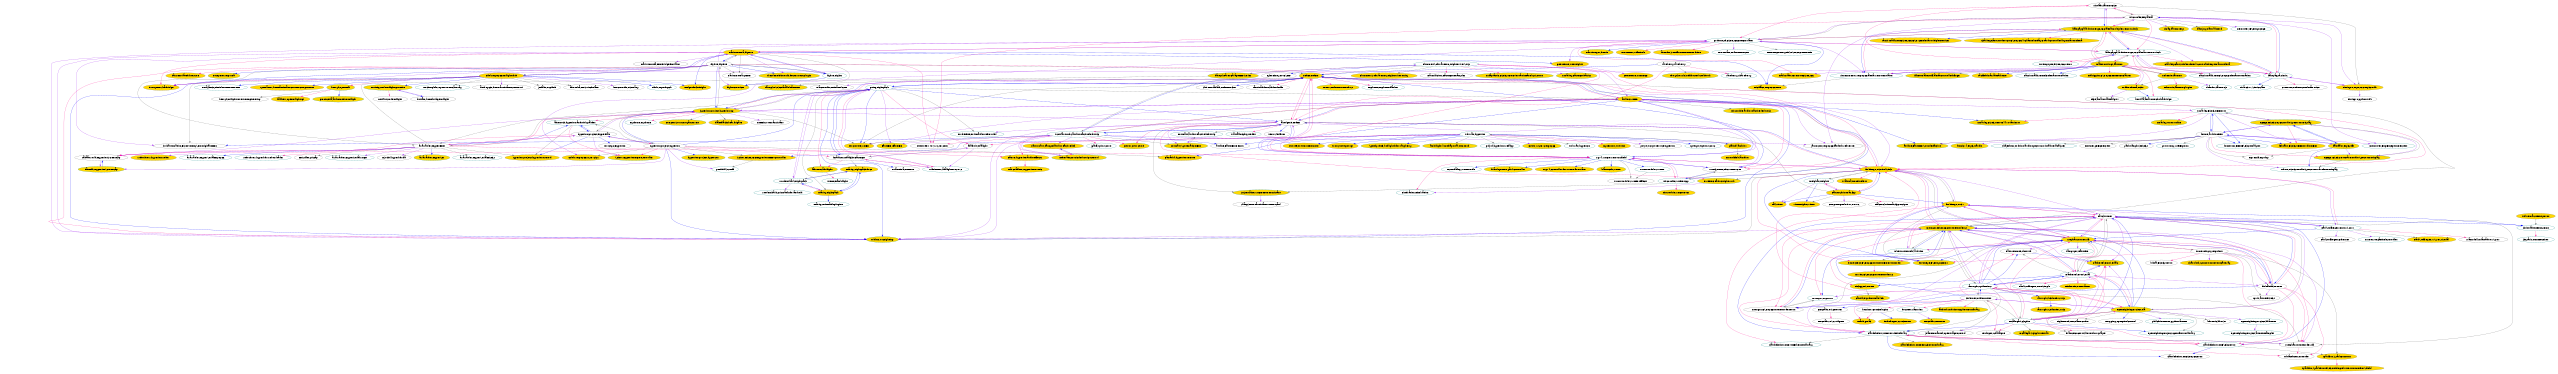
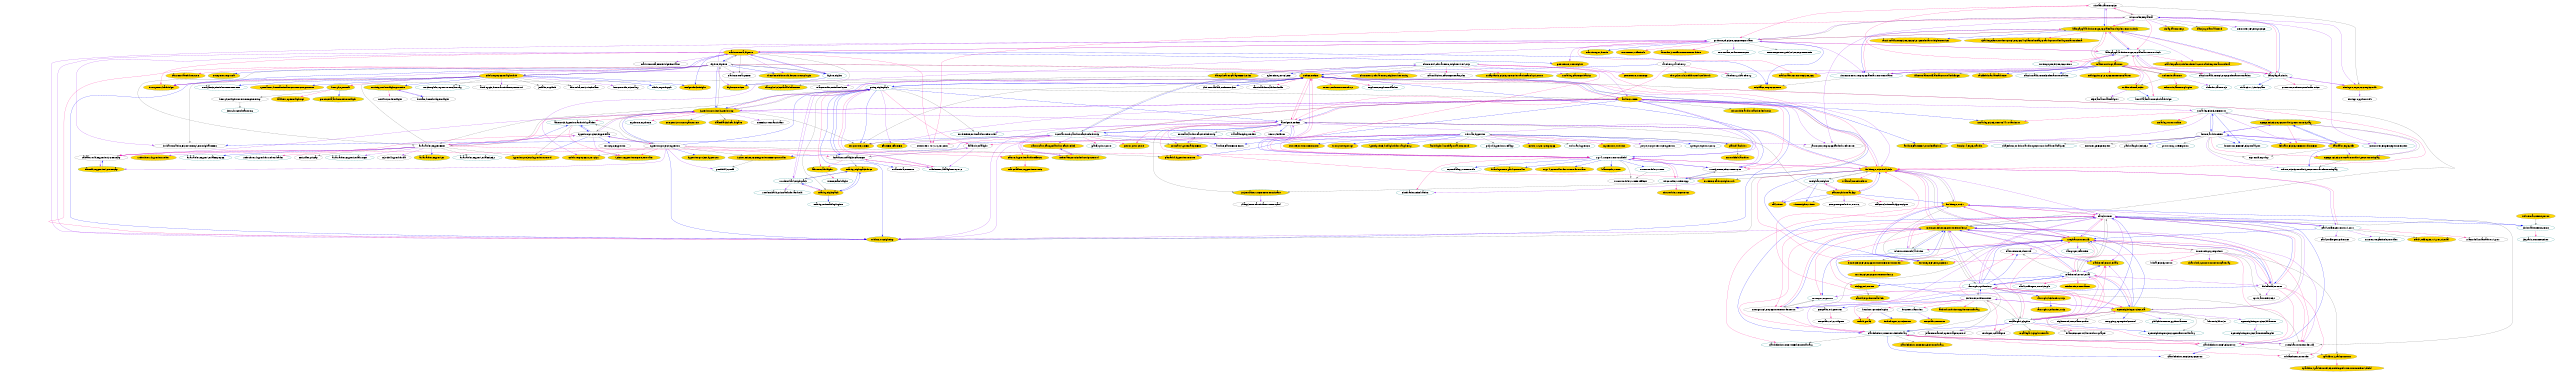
none -> (240, 111)
